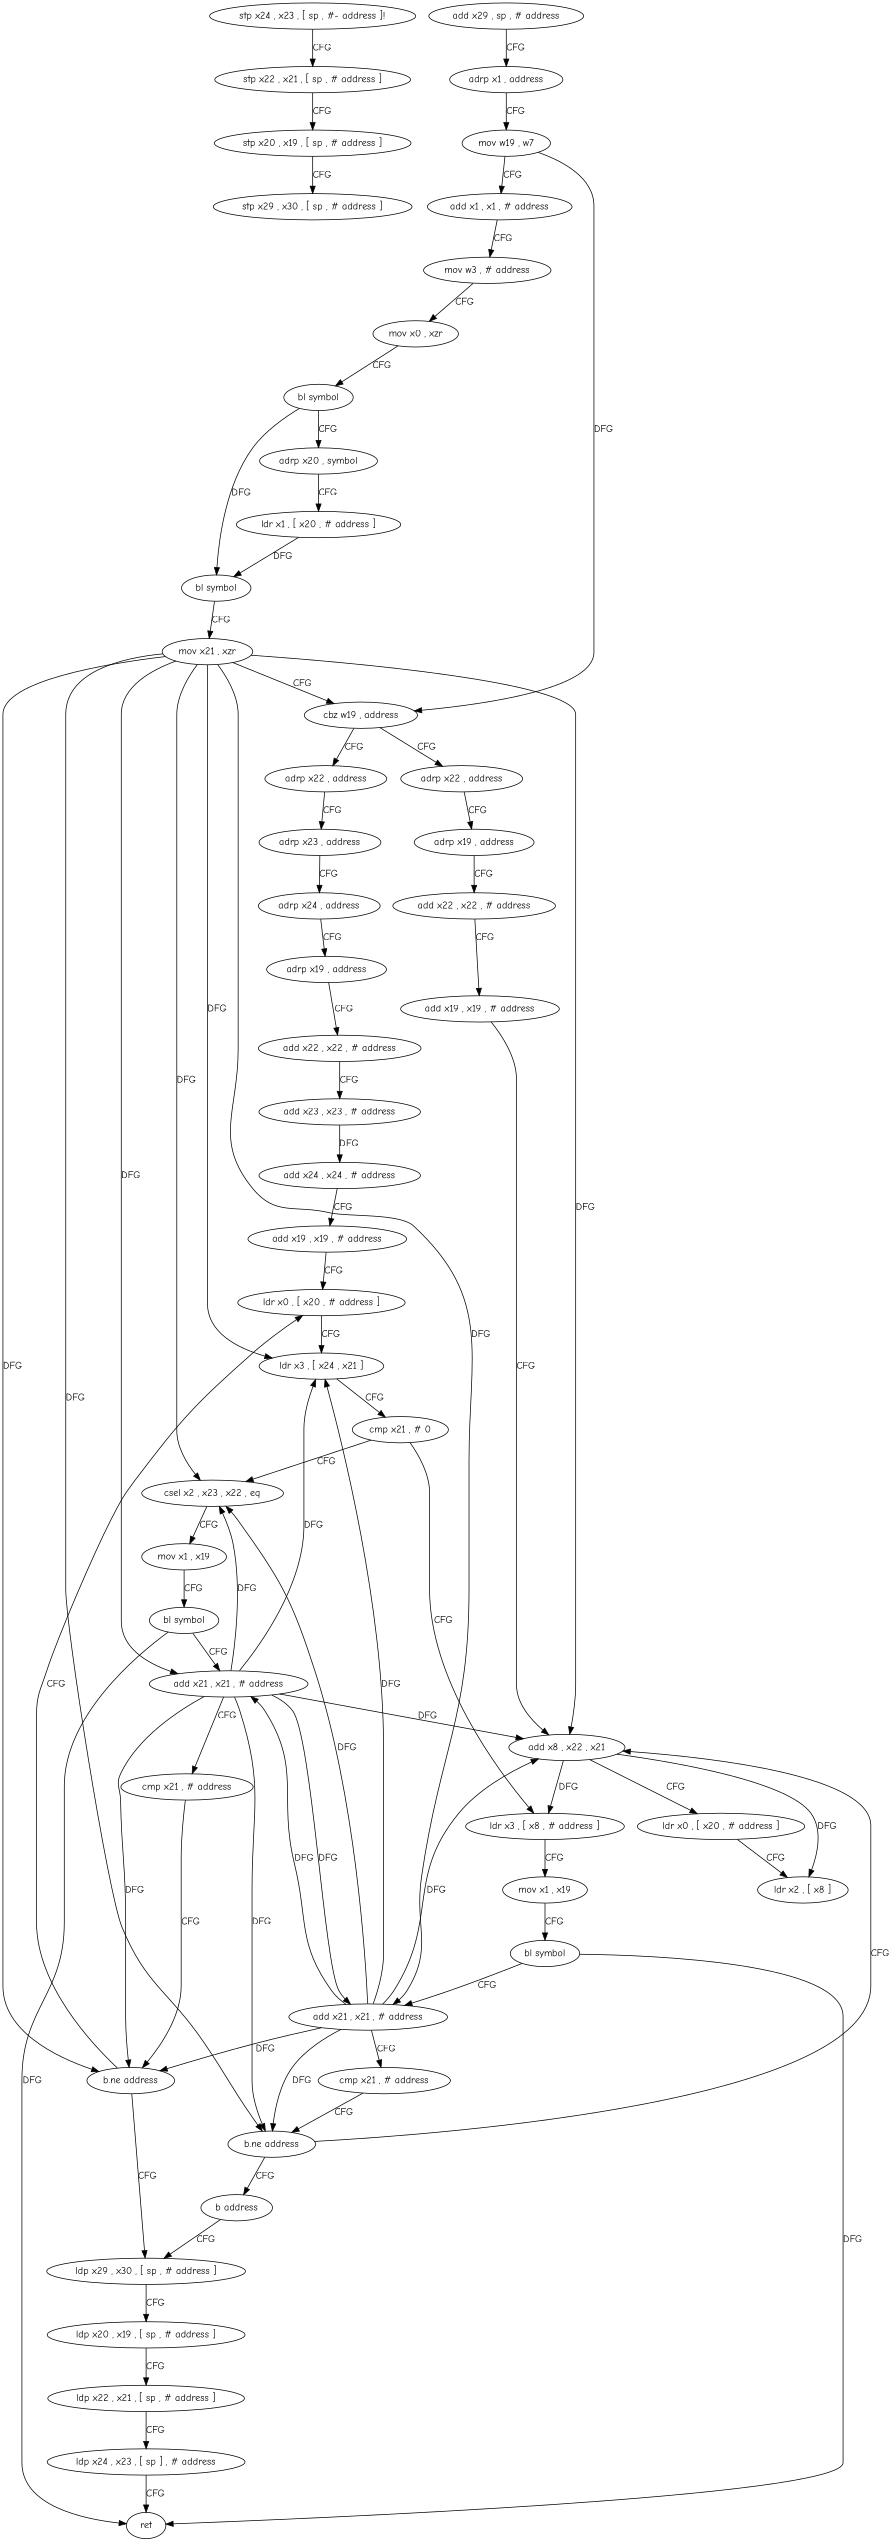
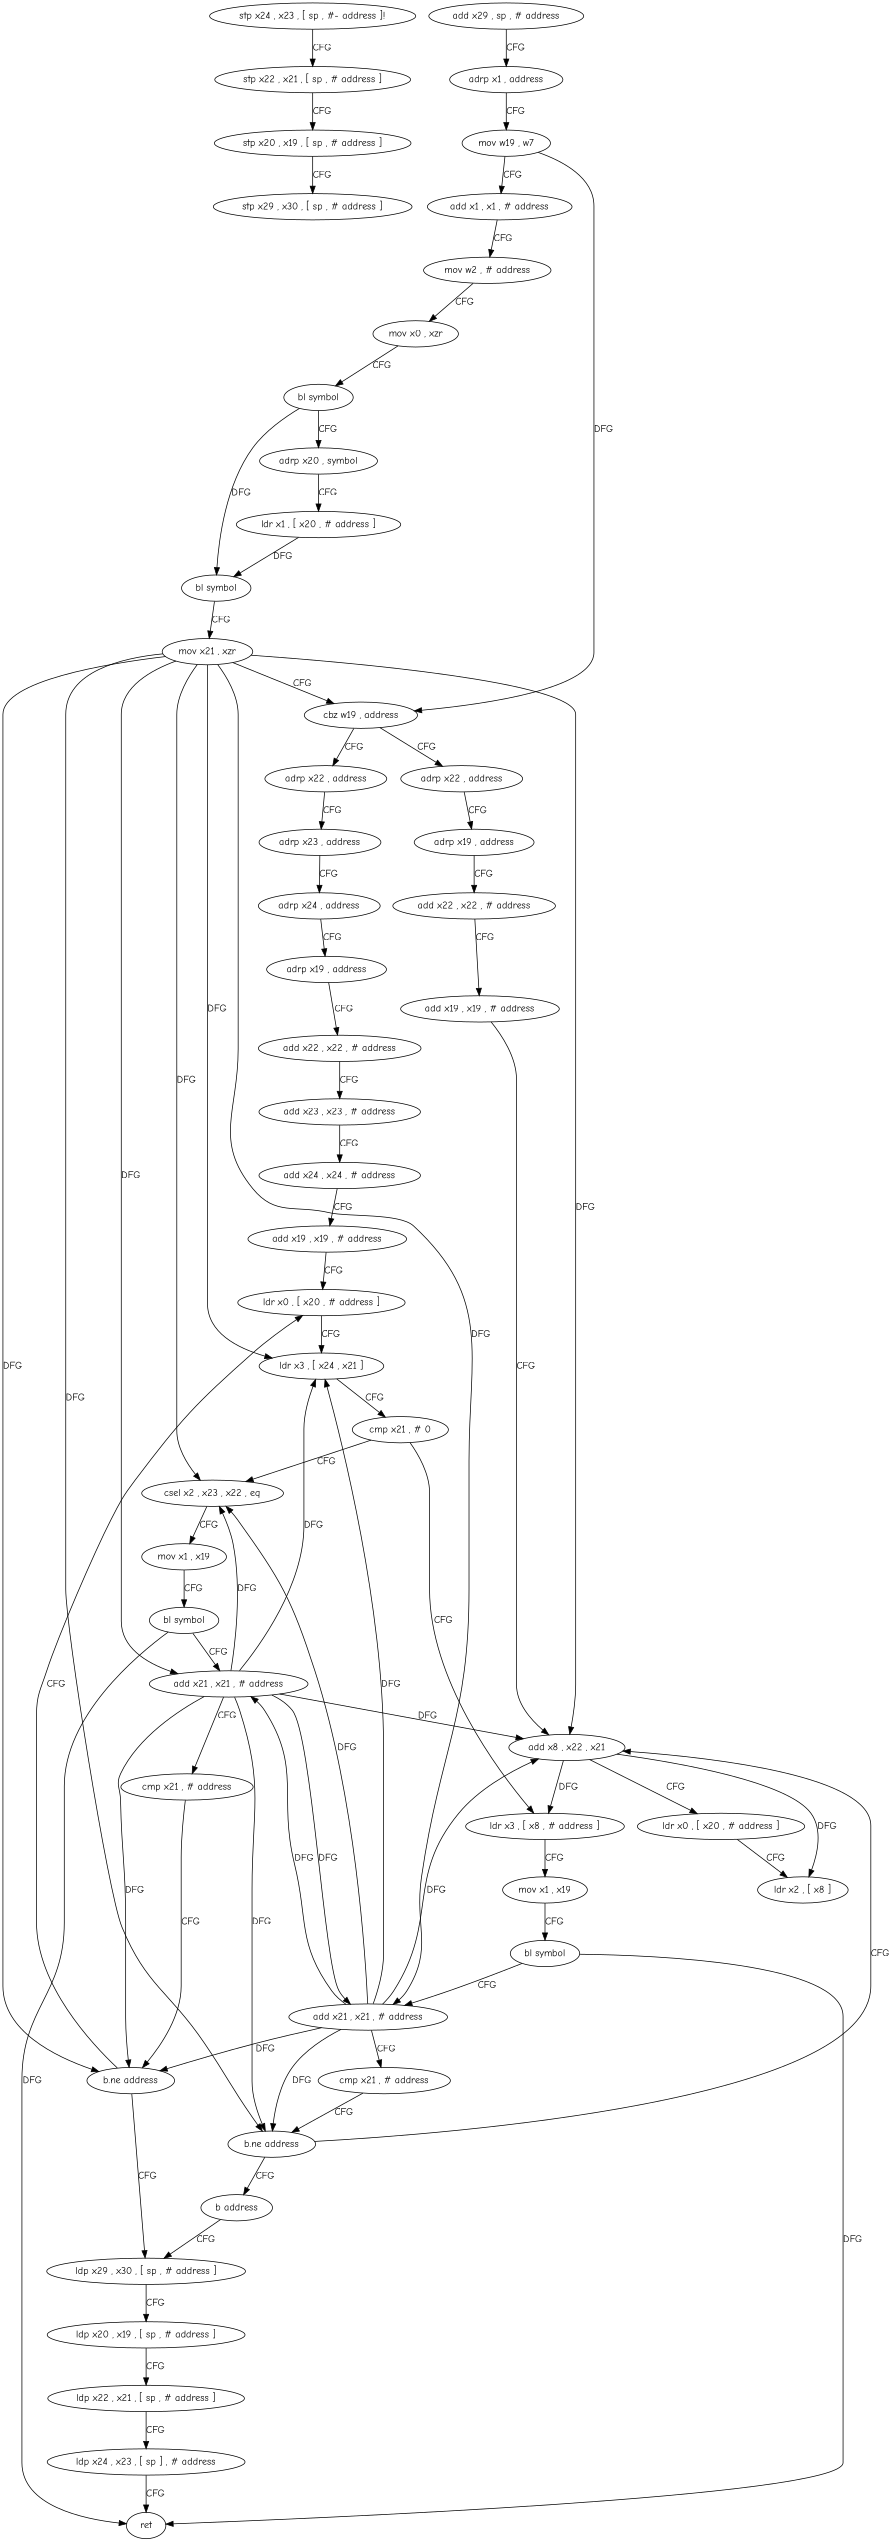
(487, 270) -> (487, 270)
(349, 1144) -> (349, 1144)
